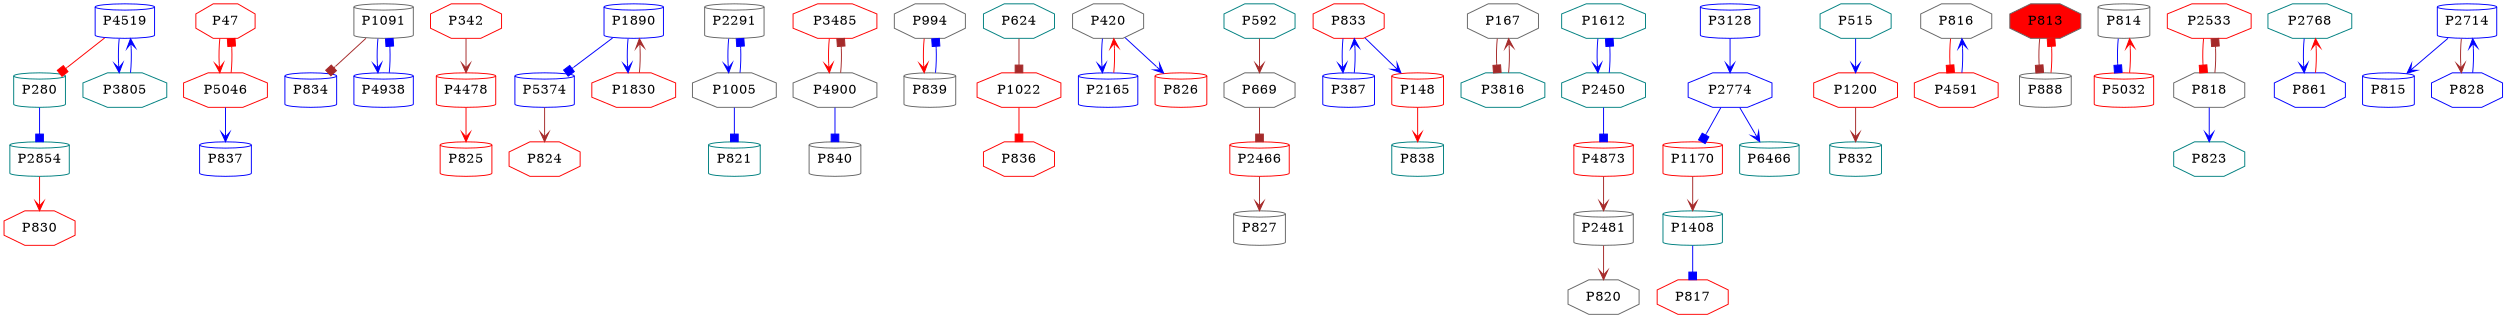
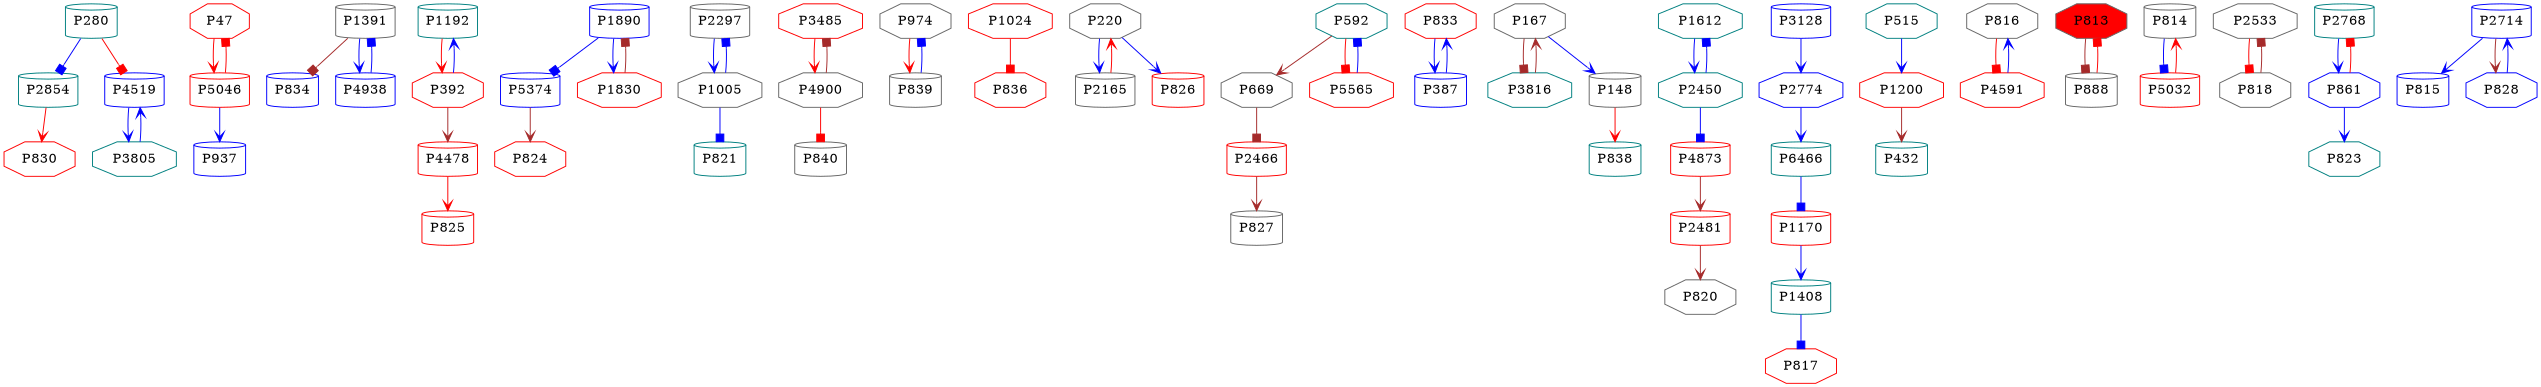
(384, 21) -> (365, 21)
none -> (448, 21)
(466, 21) -> (448, 90)
(734, 21) -> (720, 21)
(930, 21) -> (915, 21)
(1019, 21) -> none
(1108, 21) -> (1105, 21)
(2209, 21) -> (2255, 21)
(2310, 21) -> (2344, 21)
(1379, 52) -> (1568, 52)
(86, 53) -> (110, 52)
(640, 60) -> (626, 60)
(2316, 60) -> (2351, 60)
(225, 90) -> (220, 90)
(1019, 90) -> (1010, 21)
(1108, 90) -> (1105, 90)
none -> (1352, 90)
(1418, 90) -> (1615, 90)
(835, 120) -> (821, 120)
(1714, 120) -> (1801, 189)
(2209, 120) -> (2344, 120)
(225, 159) -> (220, 159)
(1856, 159) -> (1902, 159)
(1693, 189) -> (1801, 258)
(1604, 228) -> (1700, 228)
